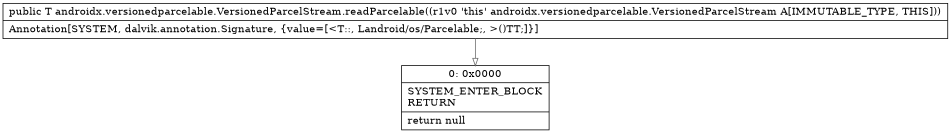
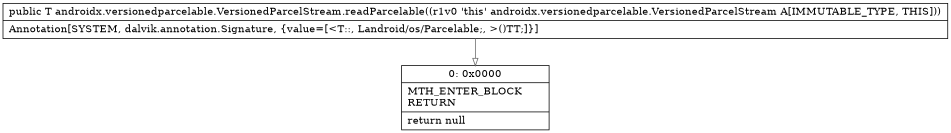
(475, 91) -> (465, 91)
